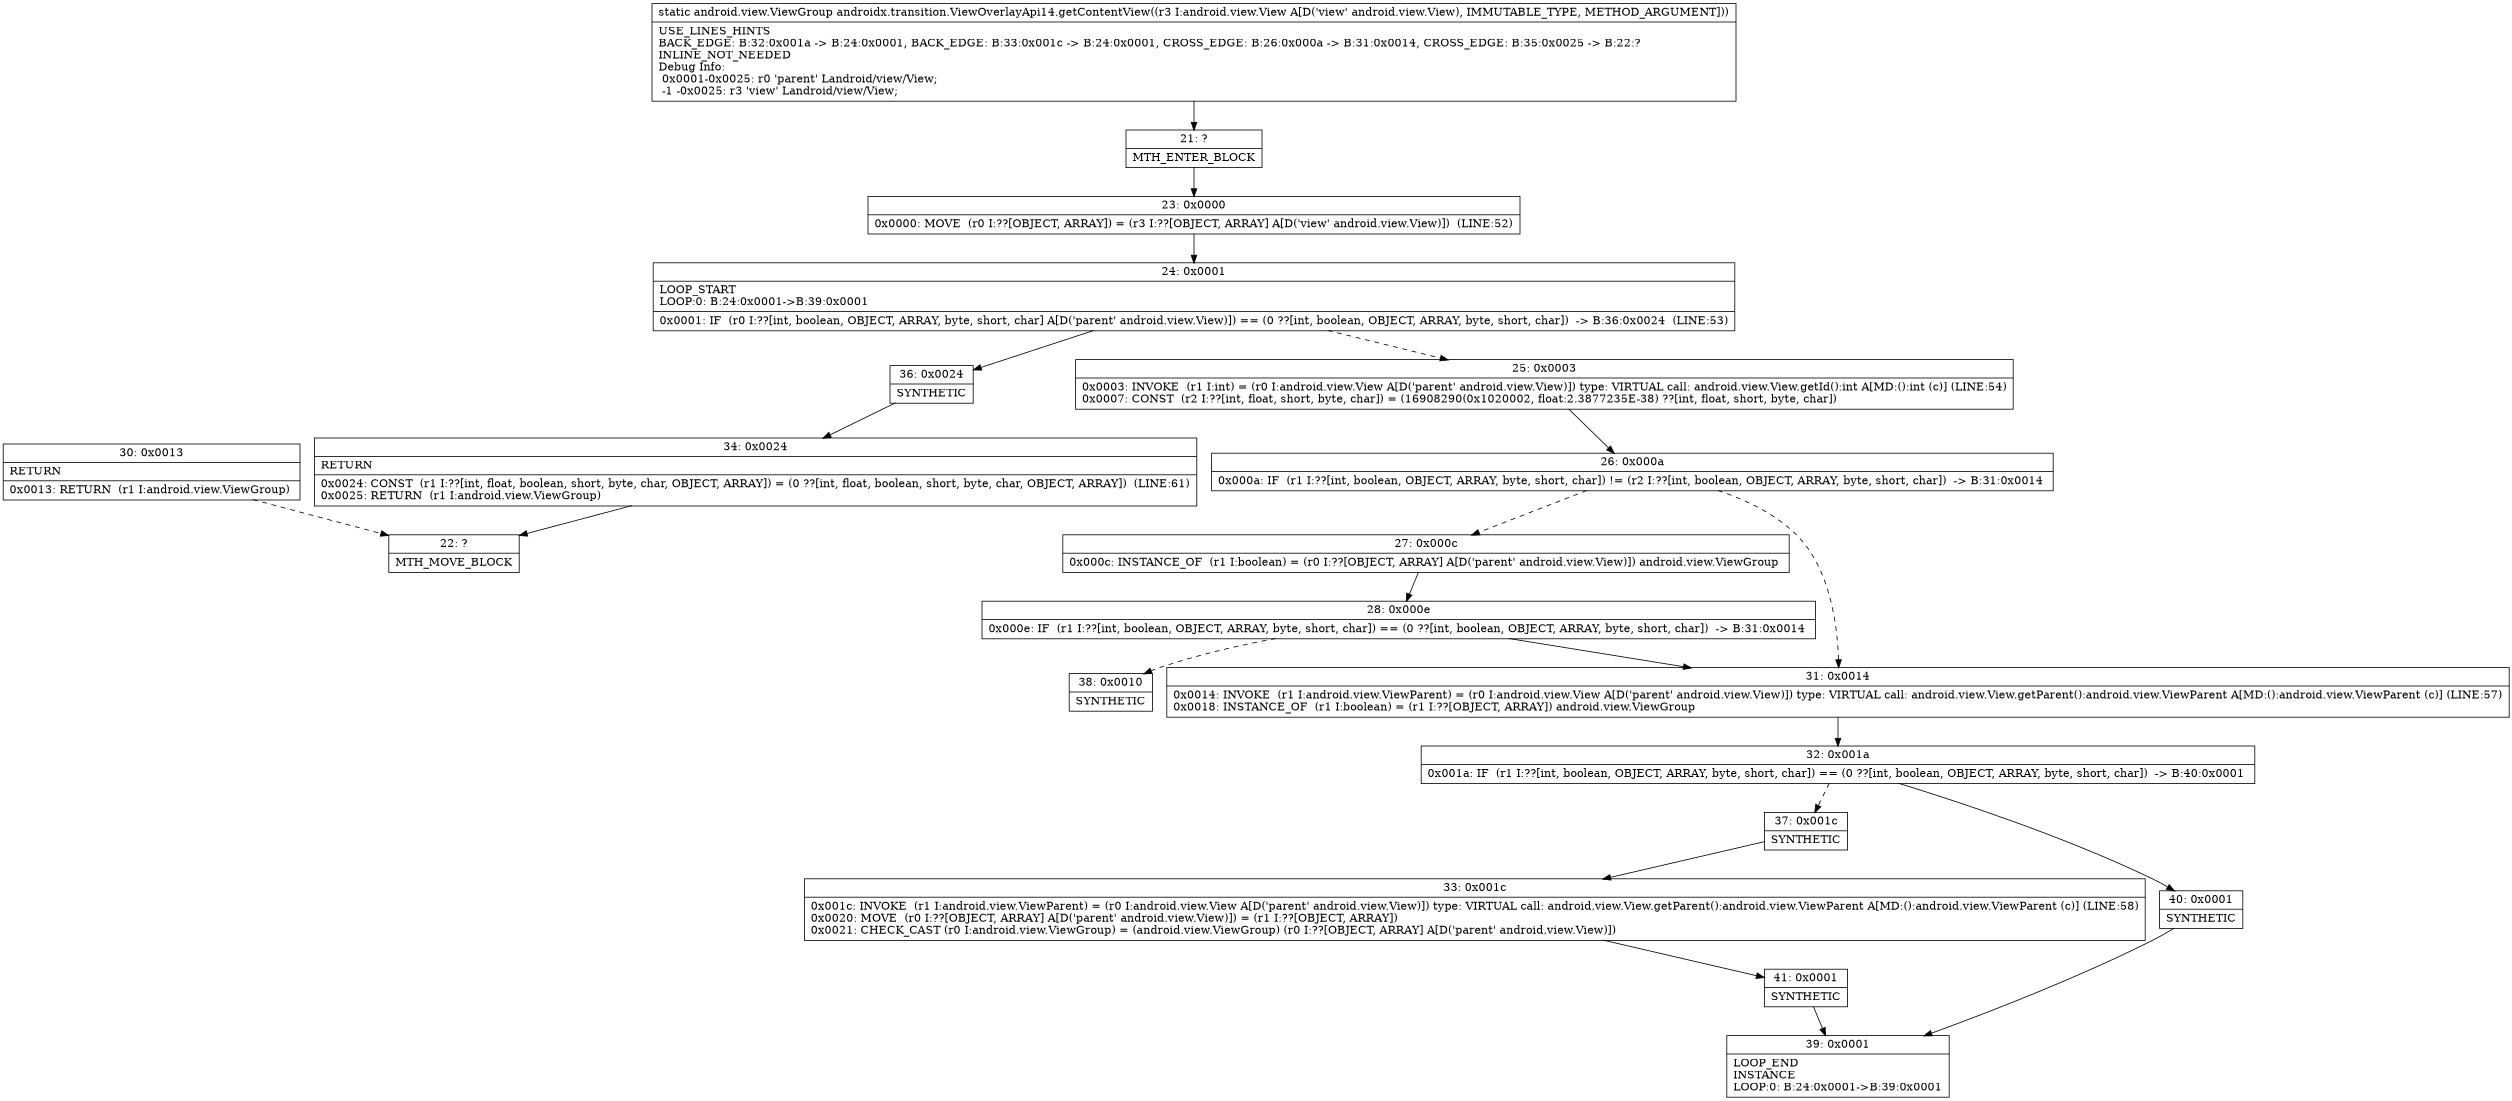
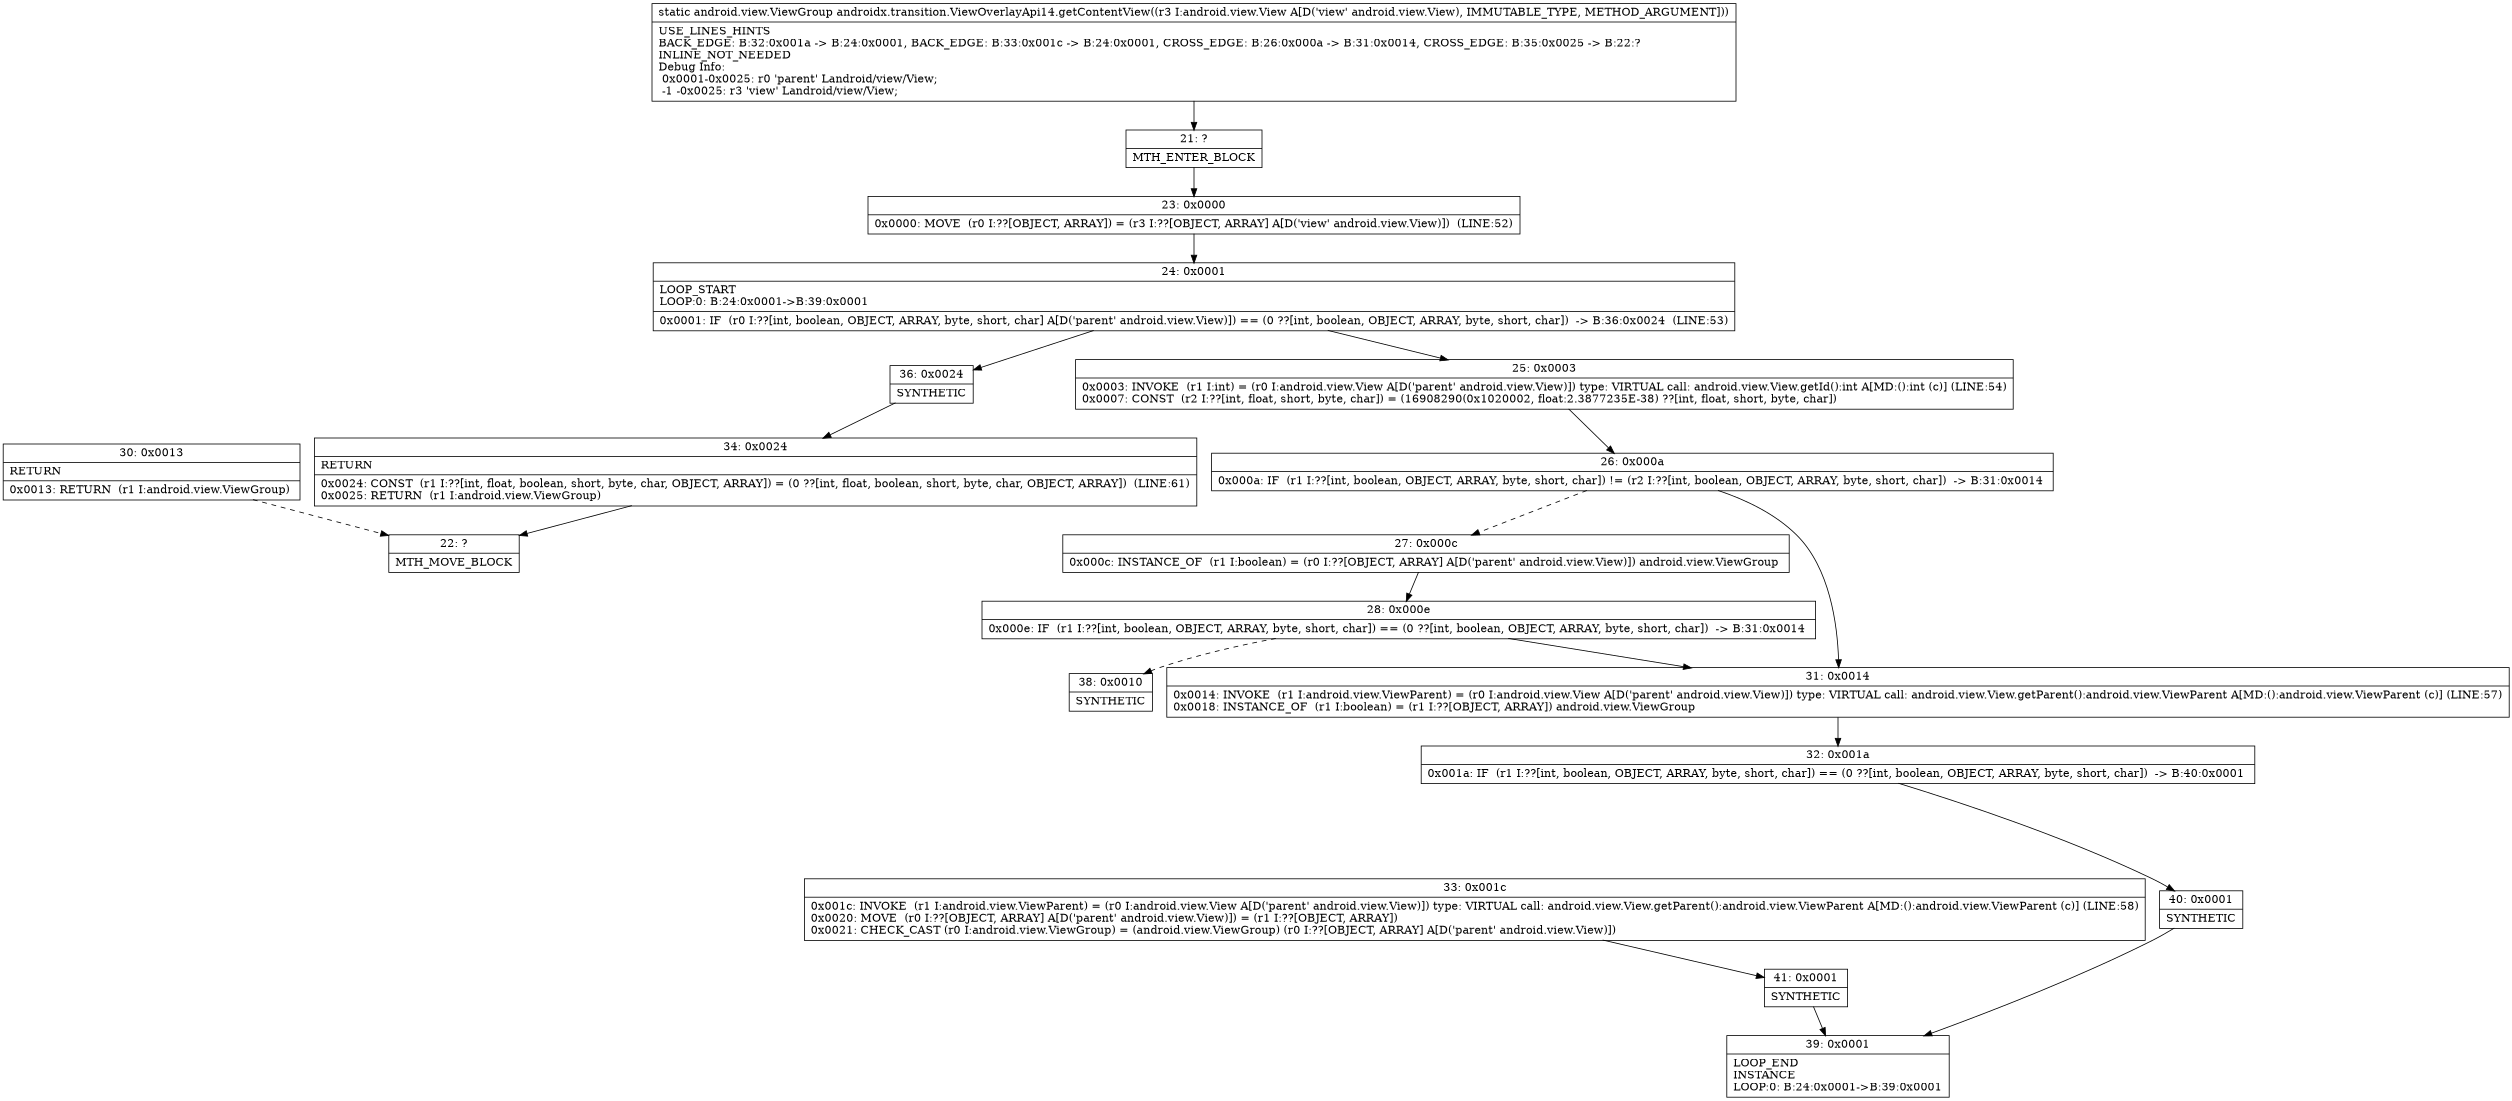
(1384, 344) -> (1384, 344)
(1810, 552) -> (1810, 552)
(1806, 831) -> none
